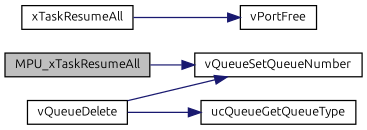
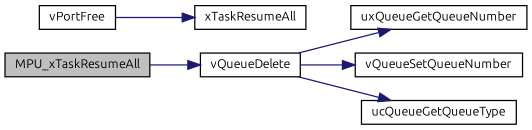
(181, 17) -> (149, 17)
none -> (439, 17)
(166, 65) -> (169, 65)
